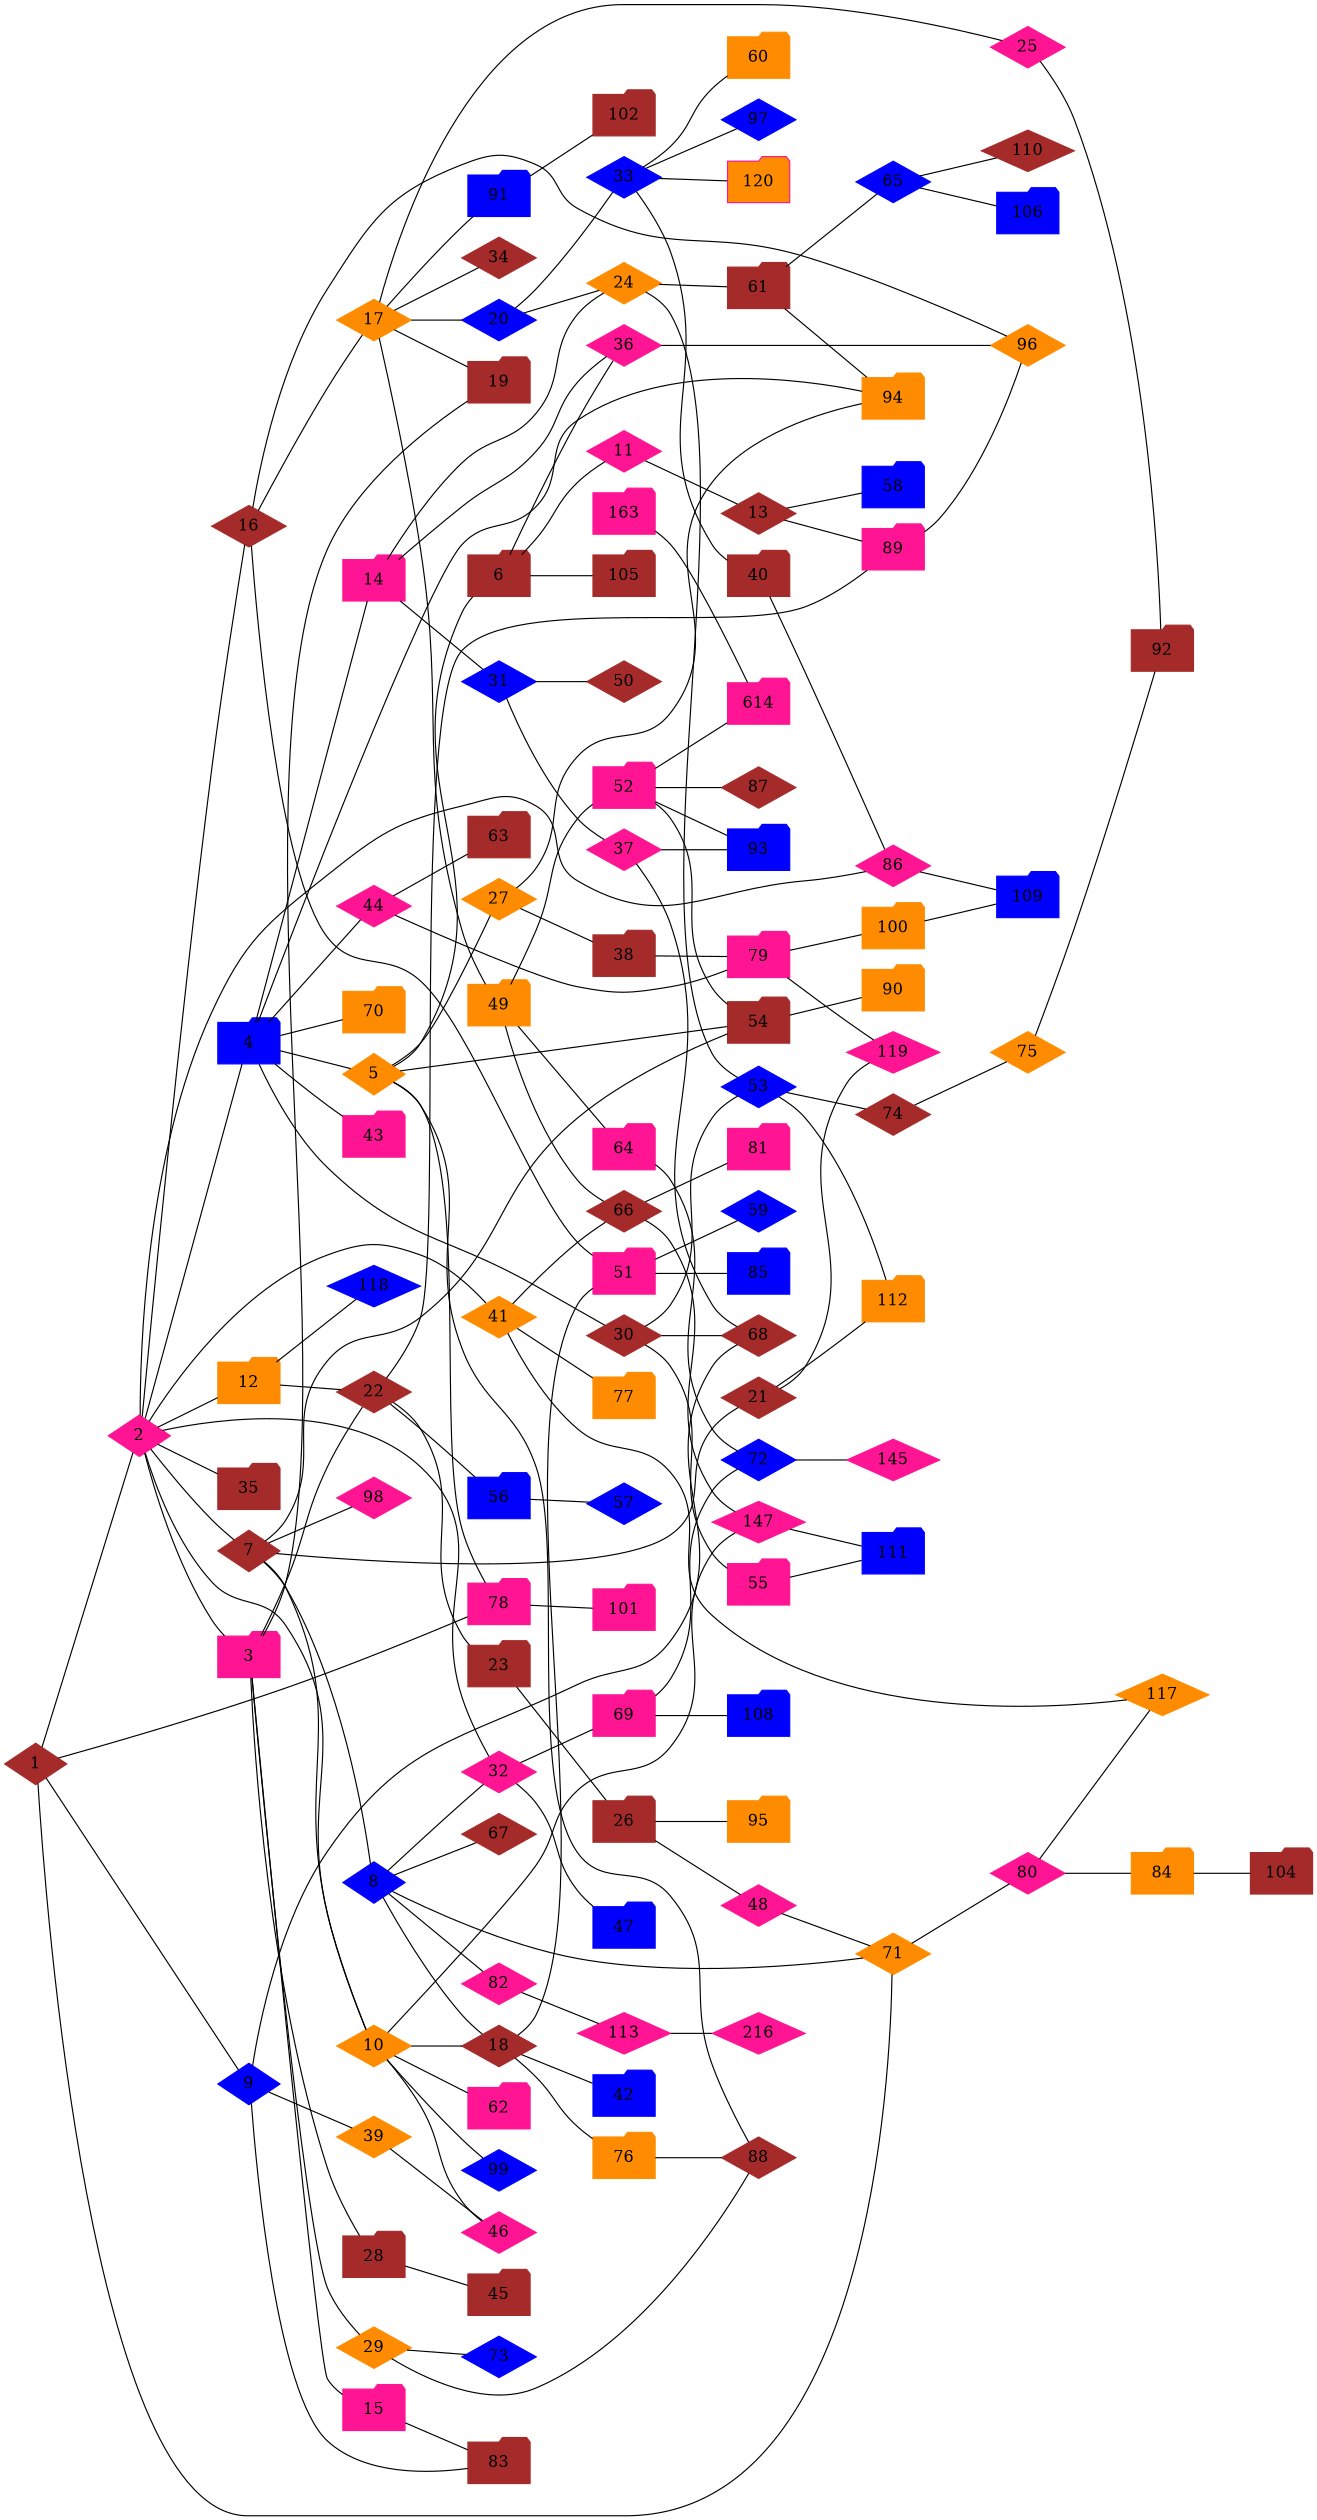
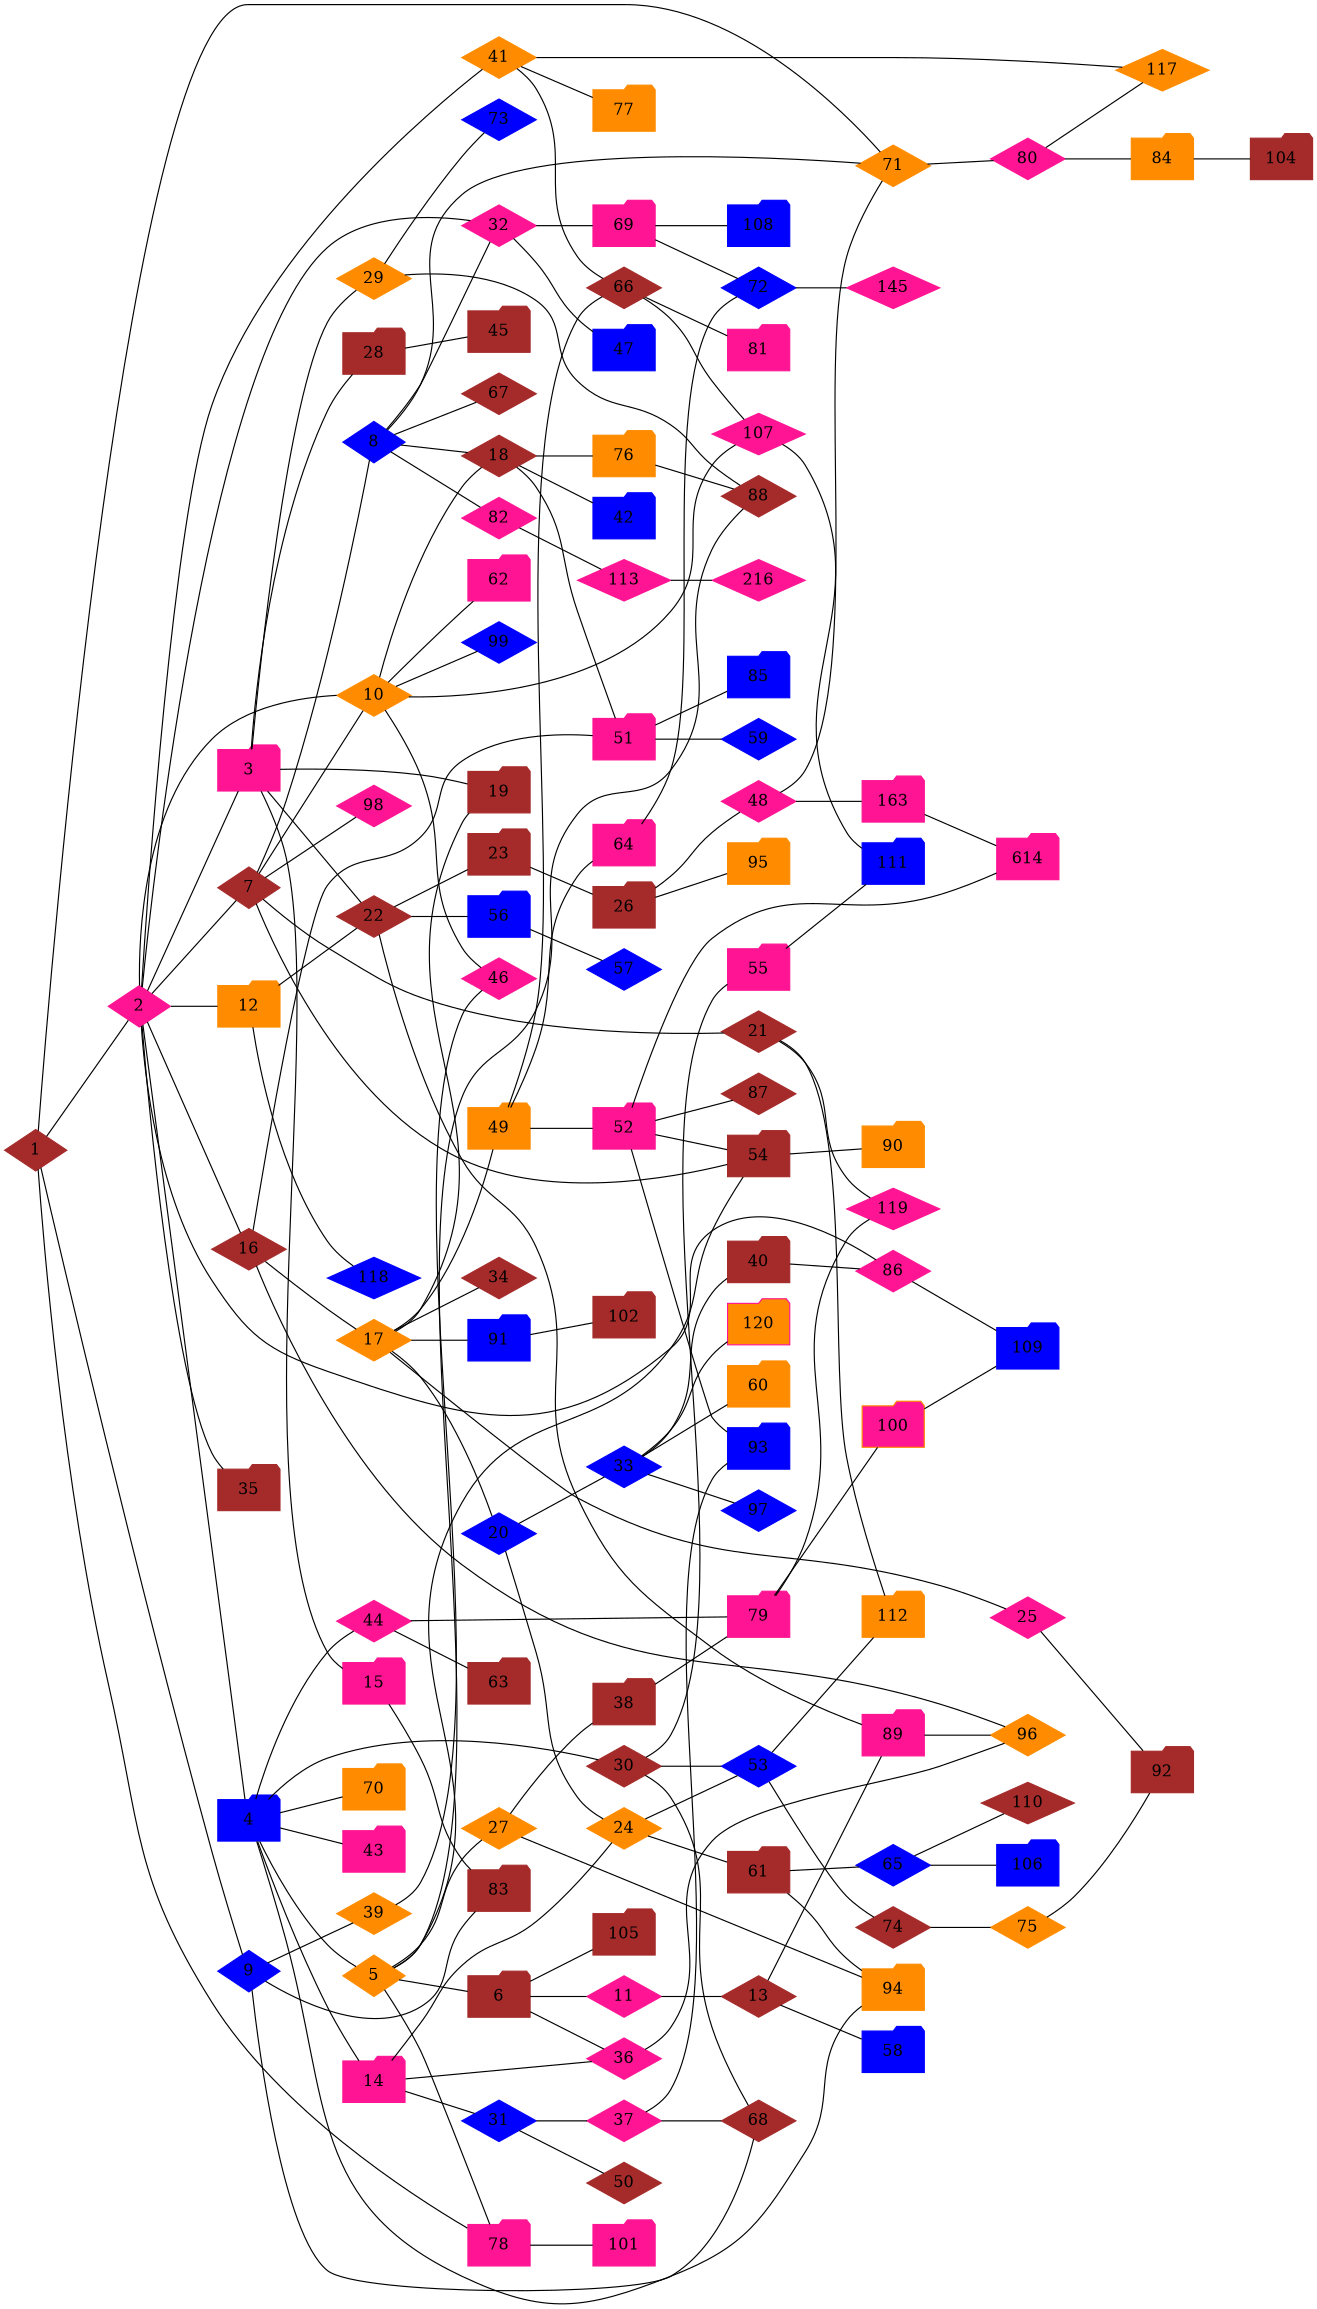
none -> (824, 801)
(893, 928) -> (893, 1427)
(759, 1522) -> (759, 434)
